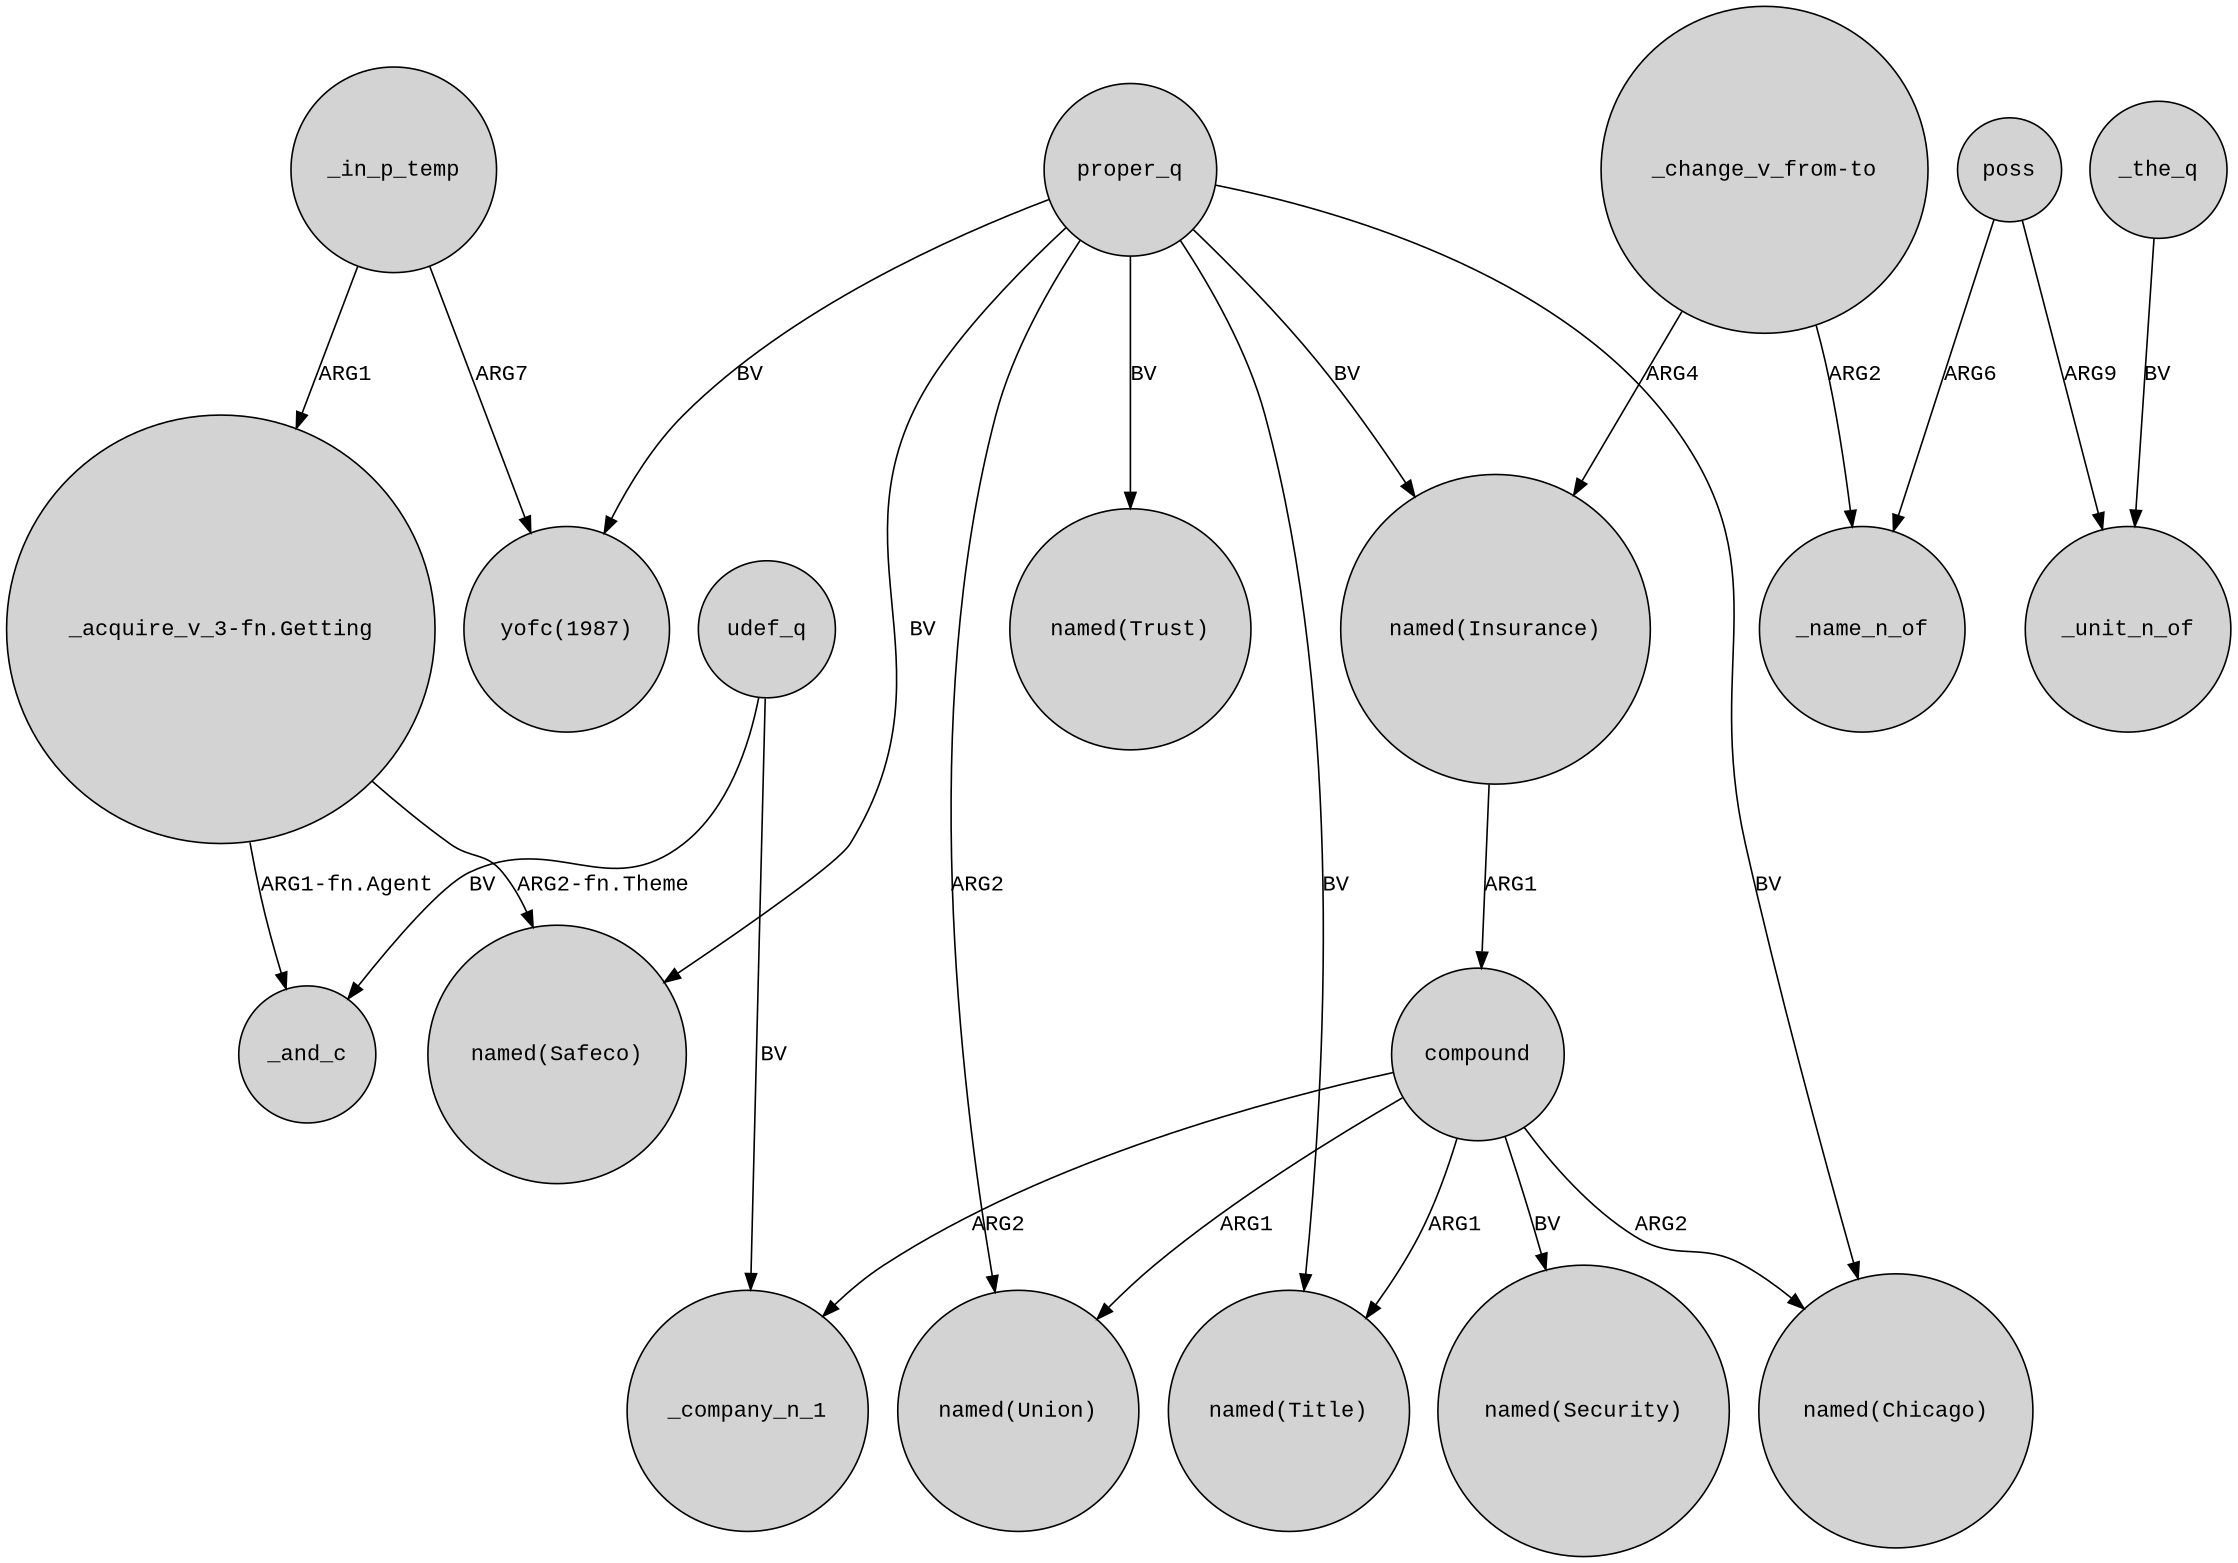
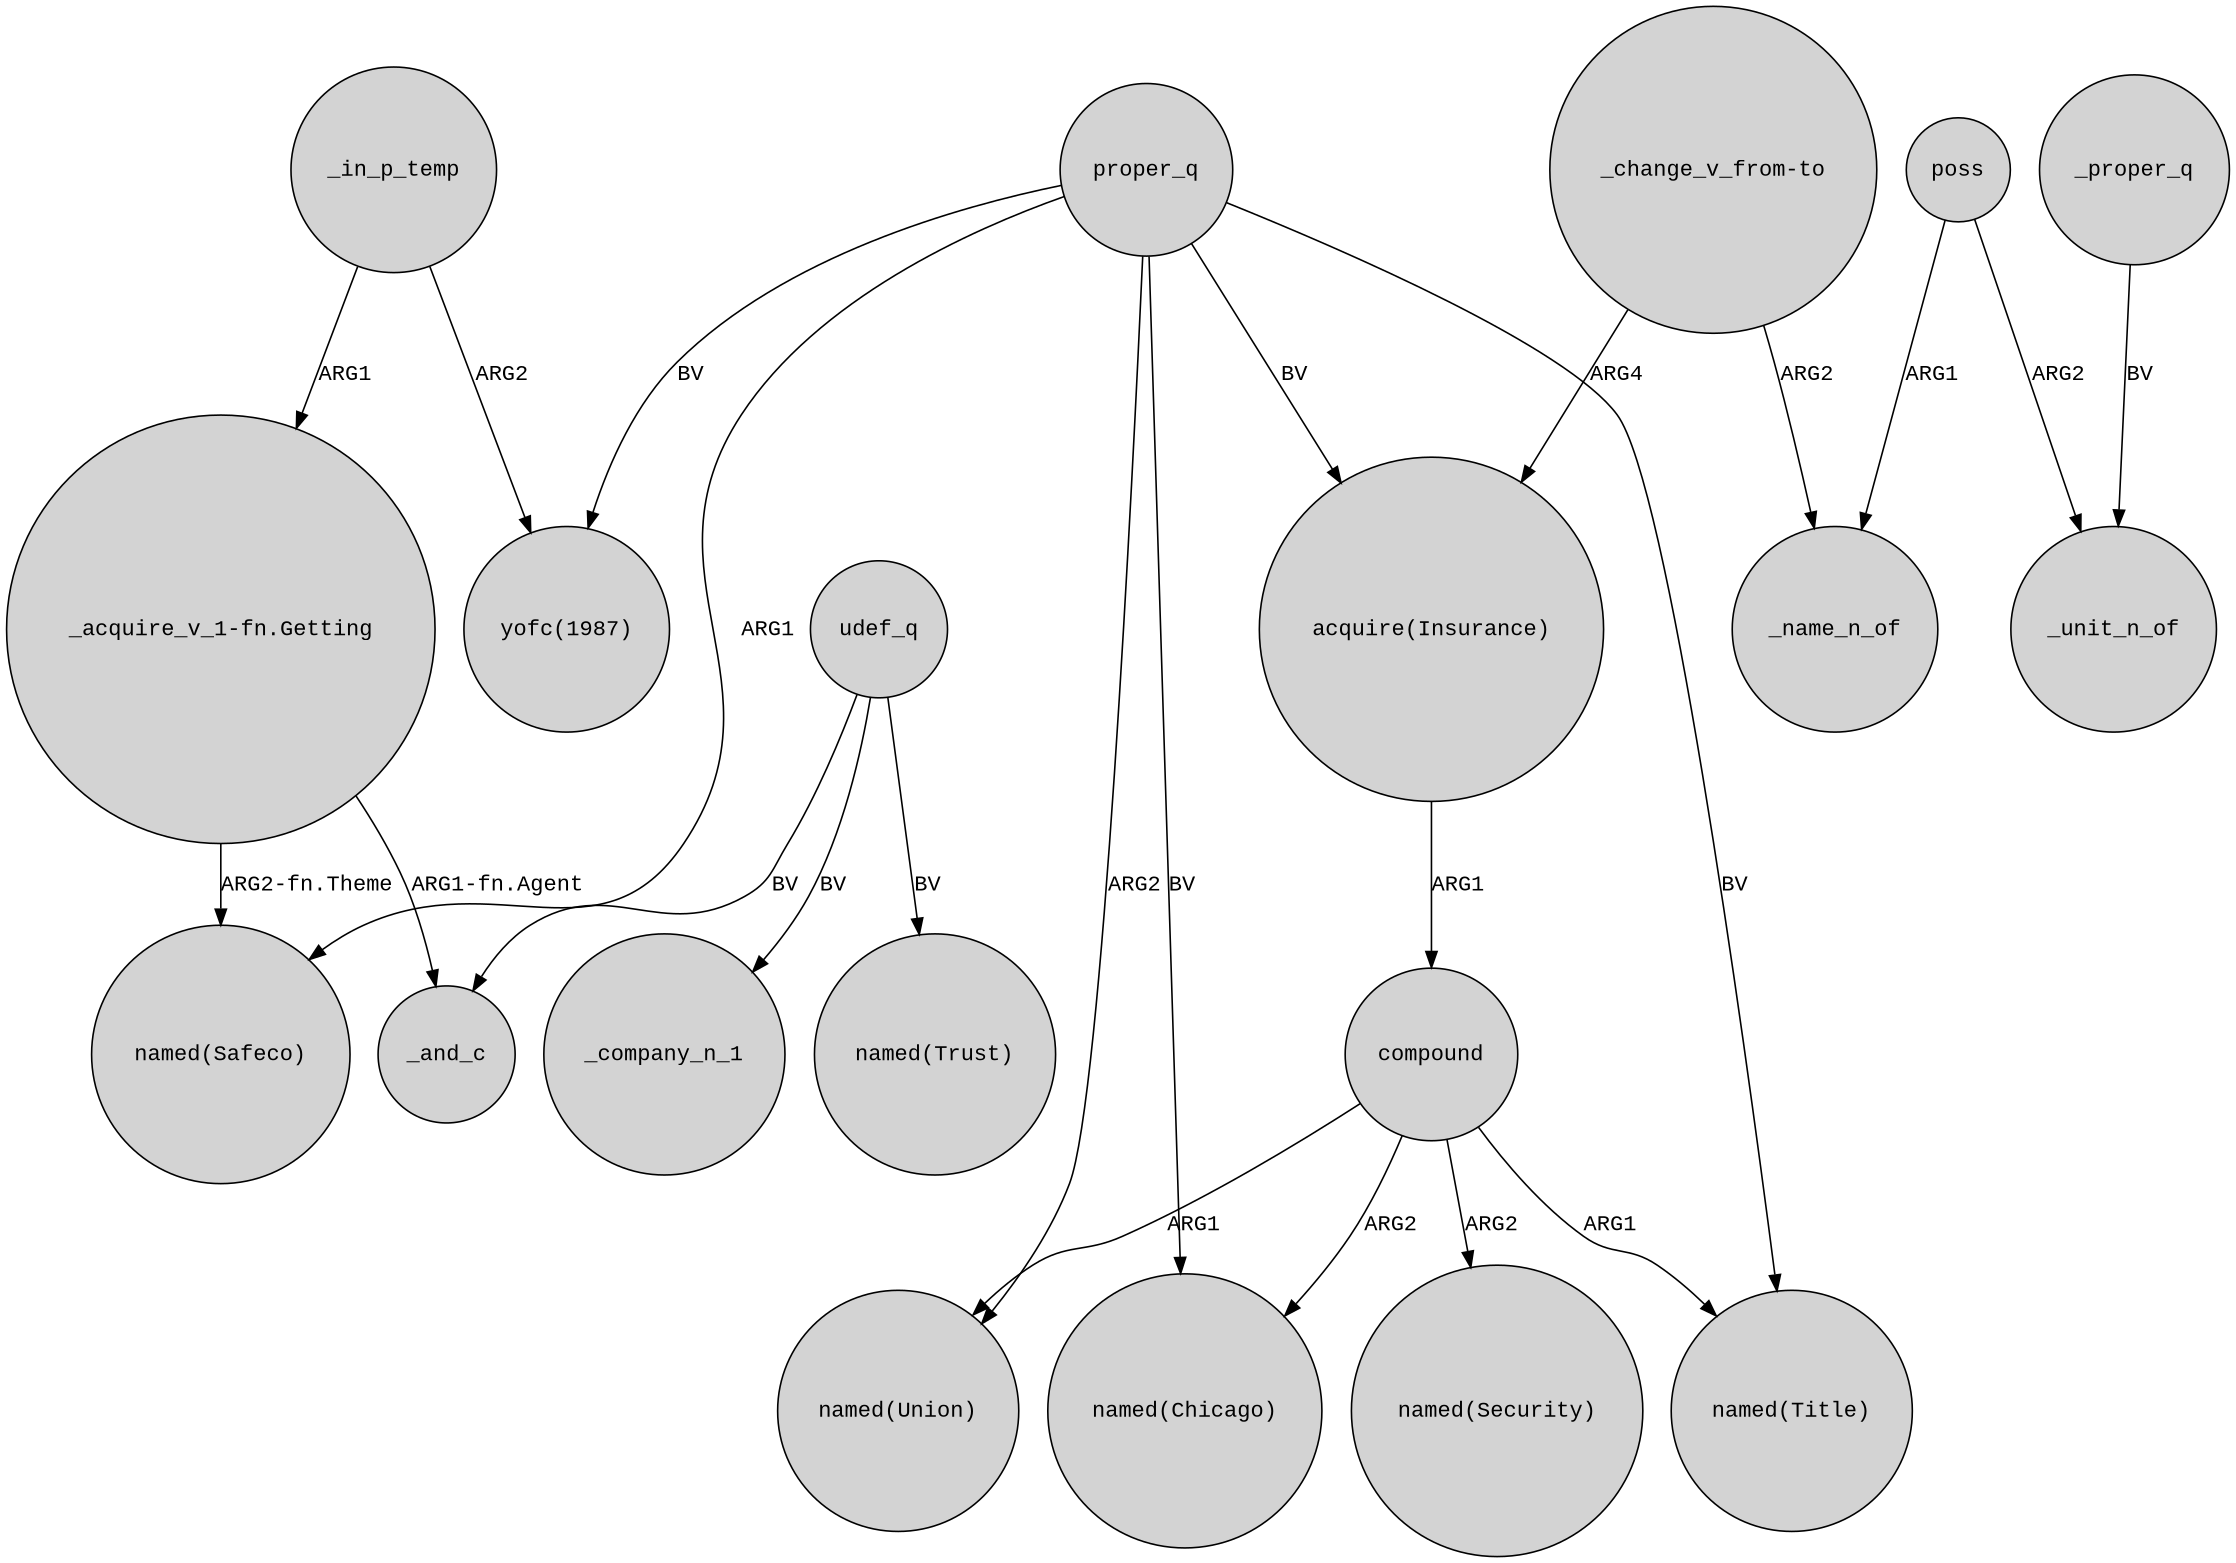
(2159, 170) -> (2134, 170)
(503, 374) -> (503, 374)
(1971, 374) -> (1933, 374)
(2091, 374) -> (2059, 374)
(1130, 375) -> (903, 808)
(221, 629) -> (221, 629)
(923, 629) -> (768, 629)
(1496, 629) -> (1431, 629)
(1101, 1159) -> none
(1548, 1224) -> (1492, 1224)
